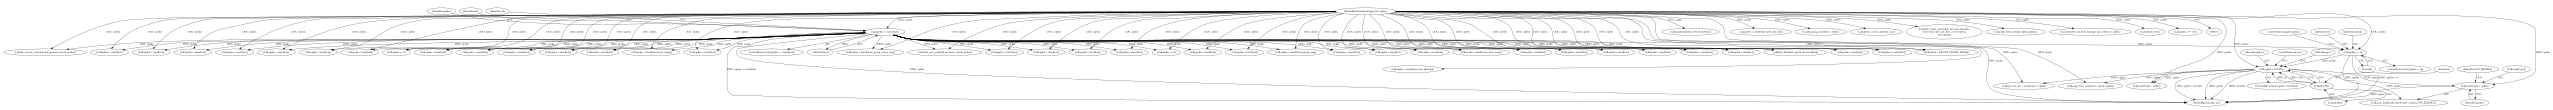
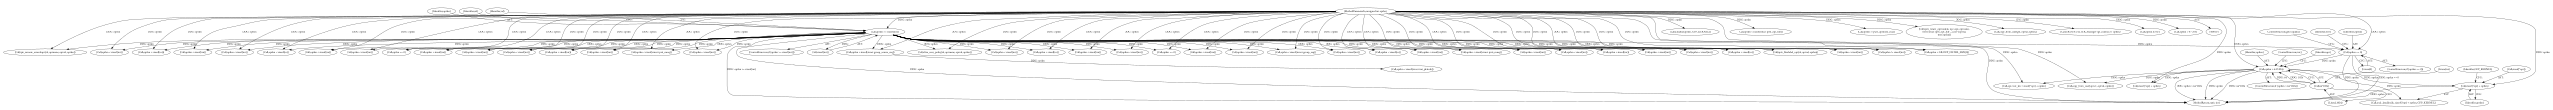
(1821, 32) -> none
(1981, 51) -> (1137, 65)
